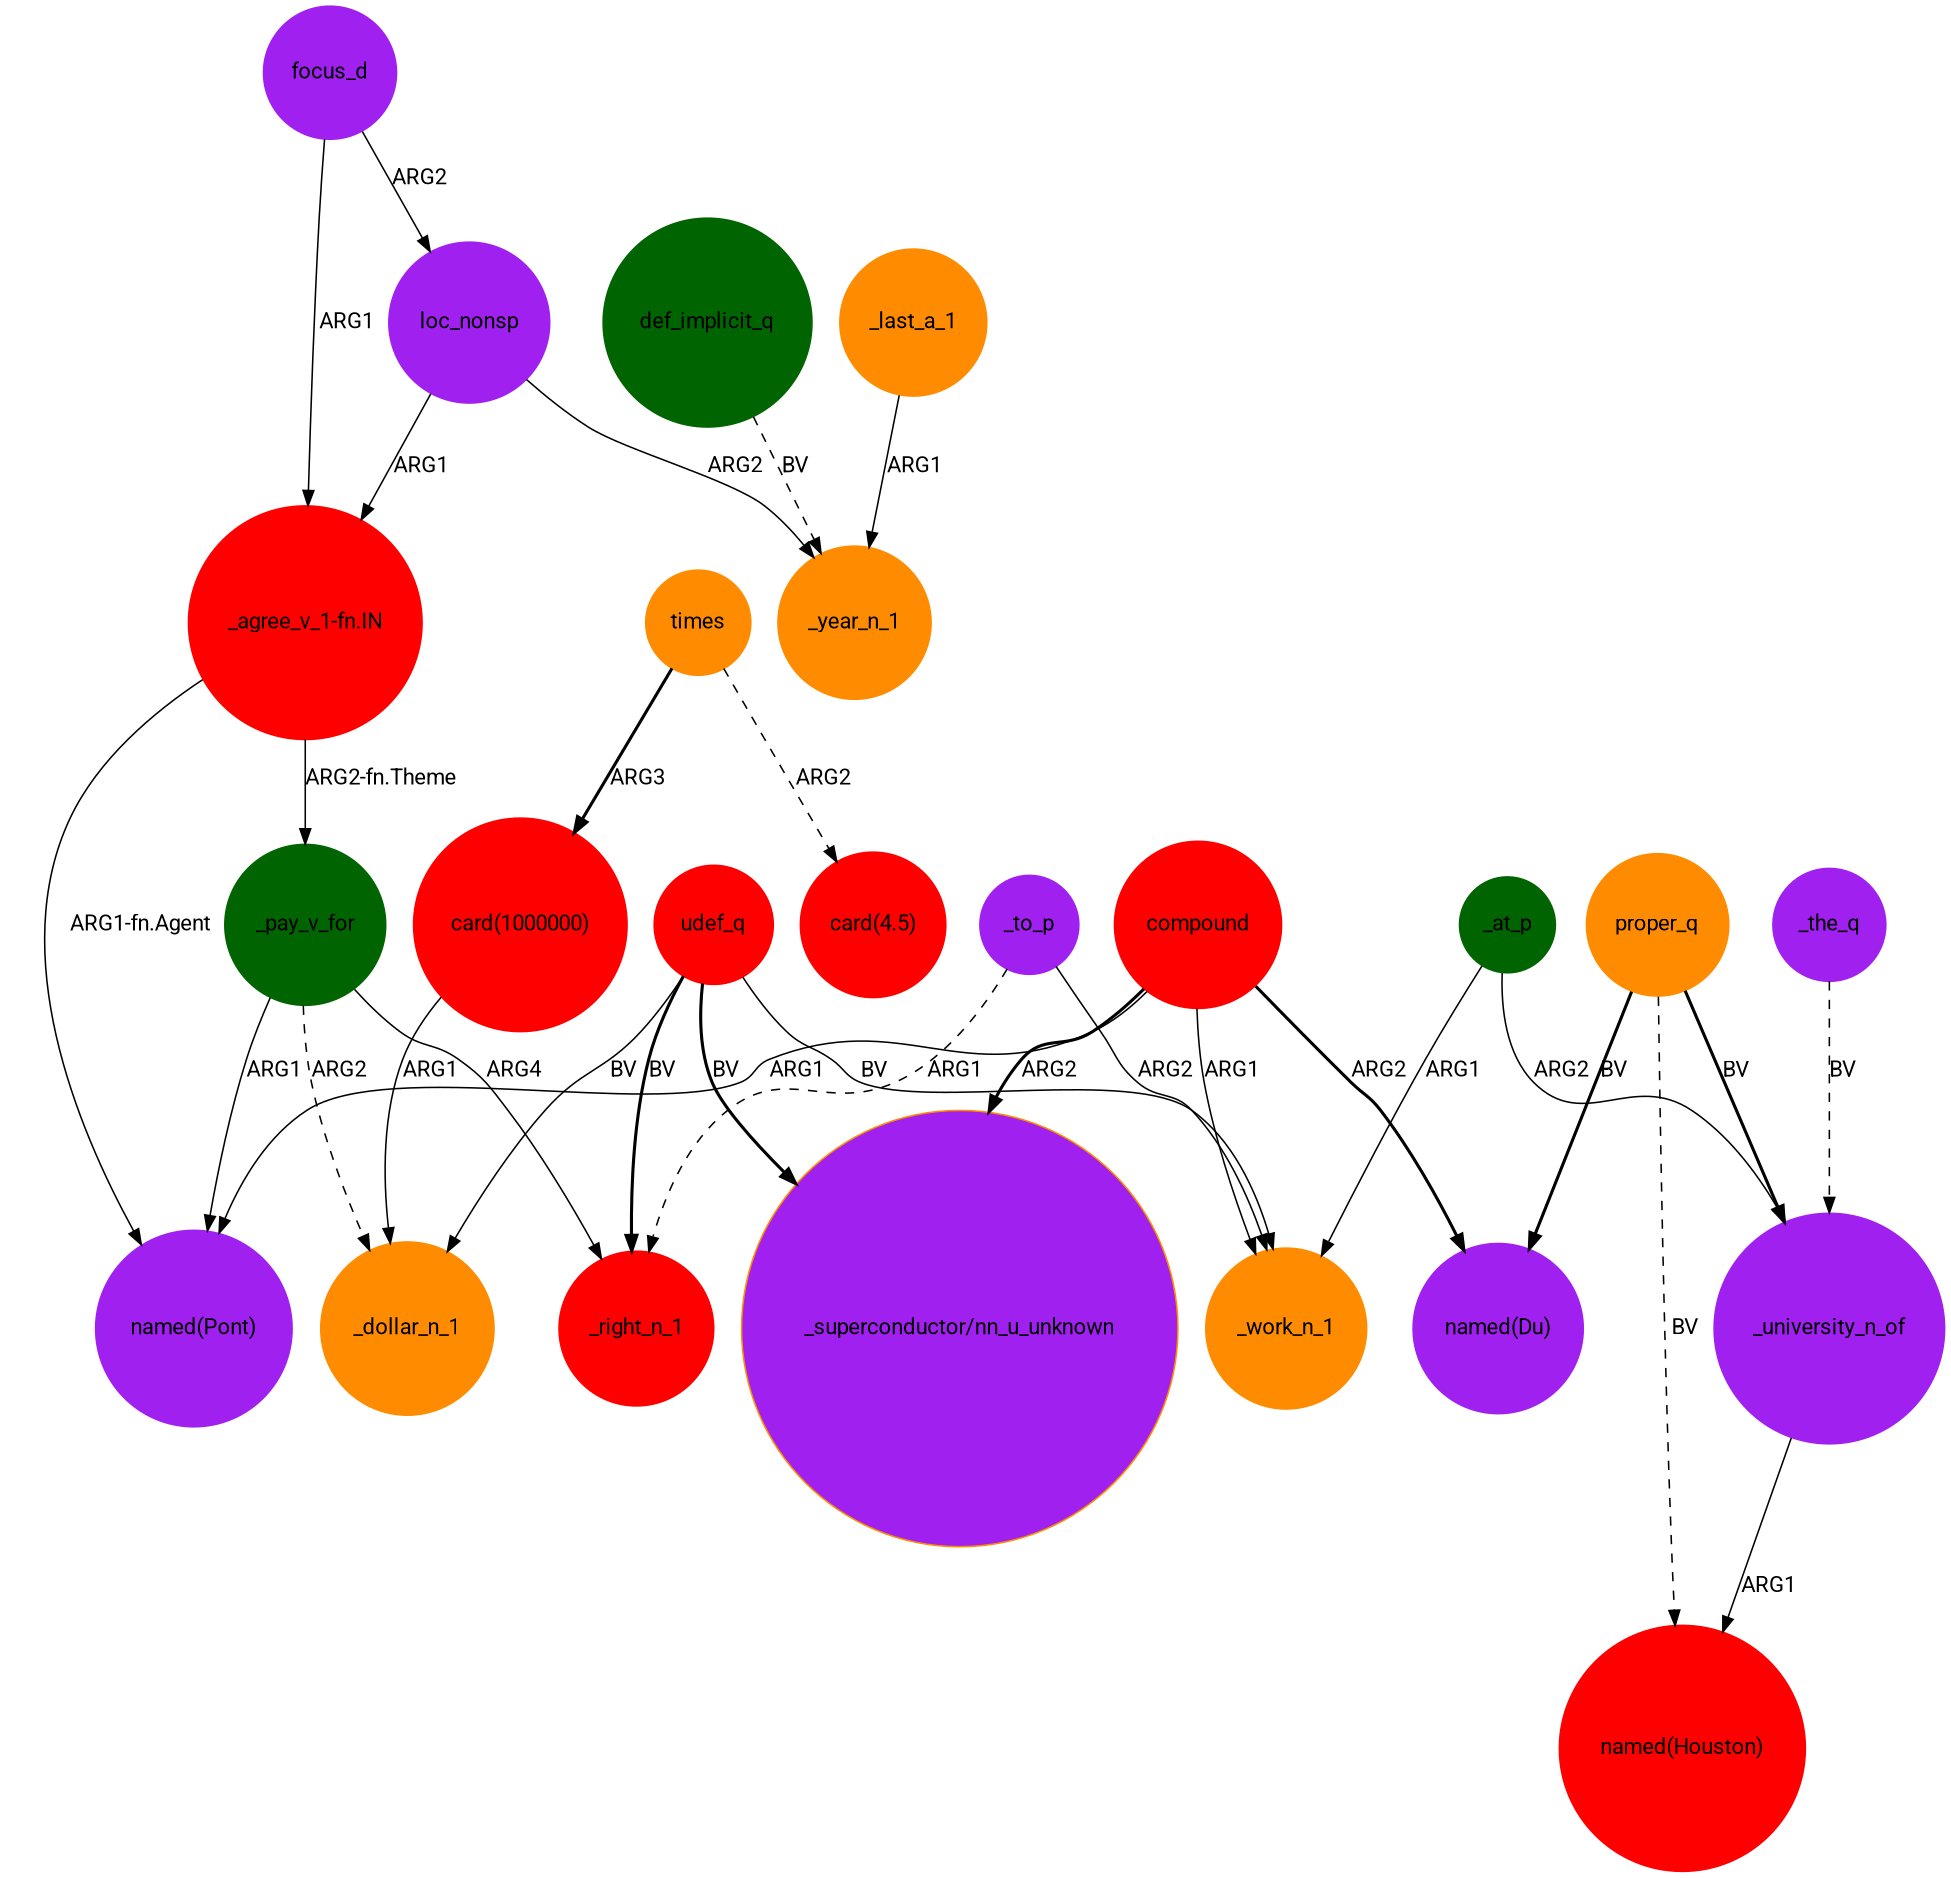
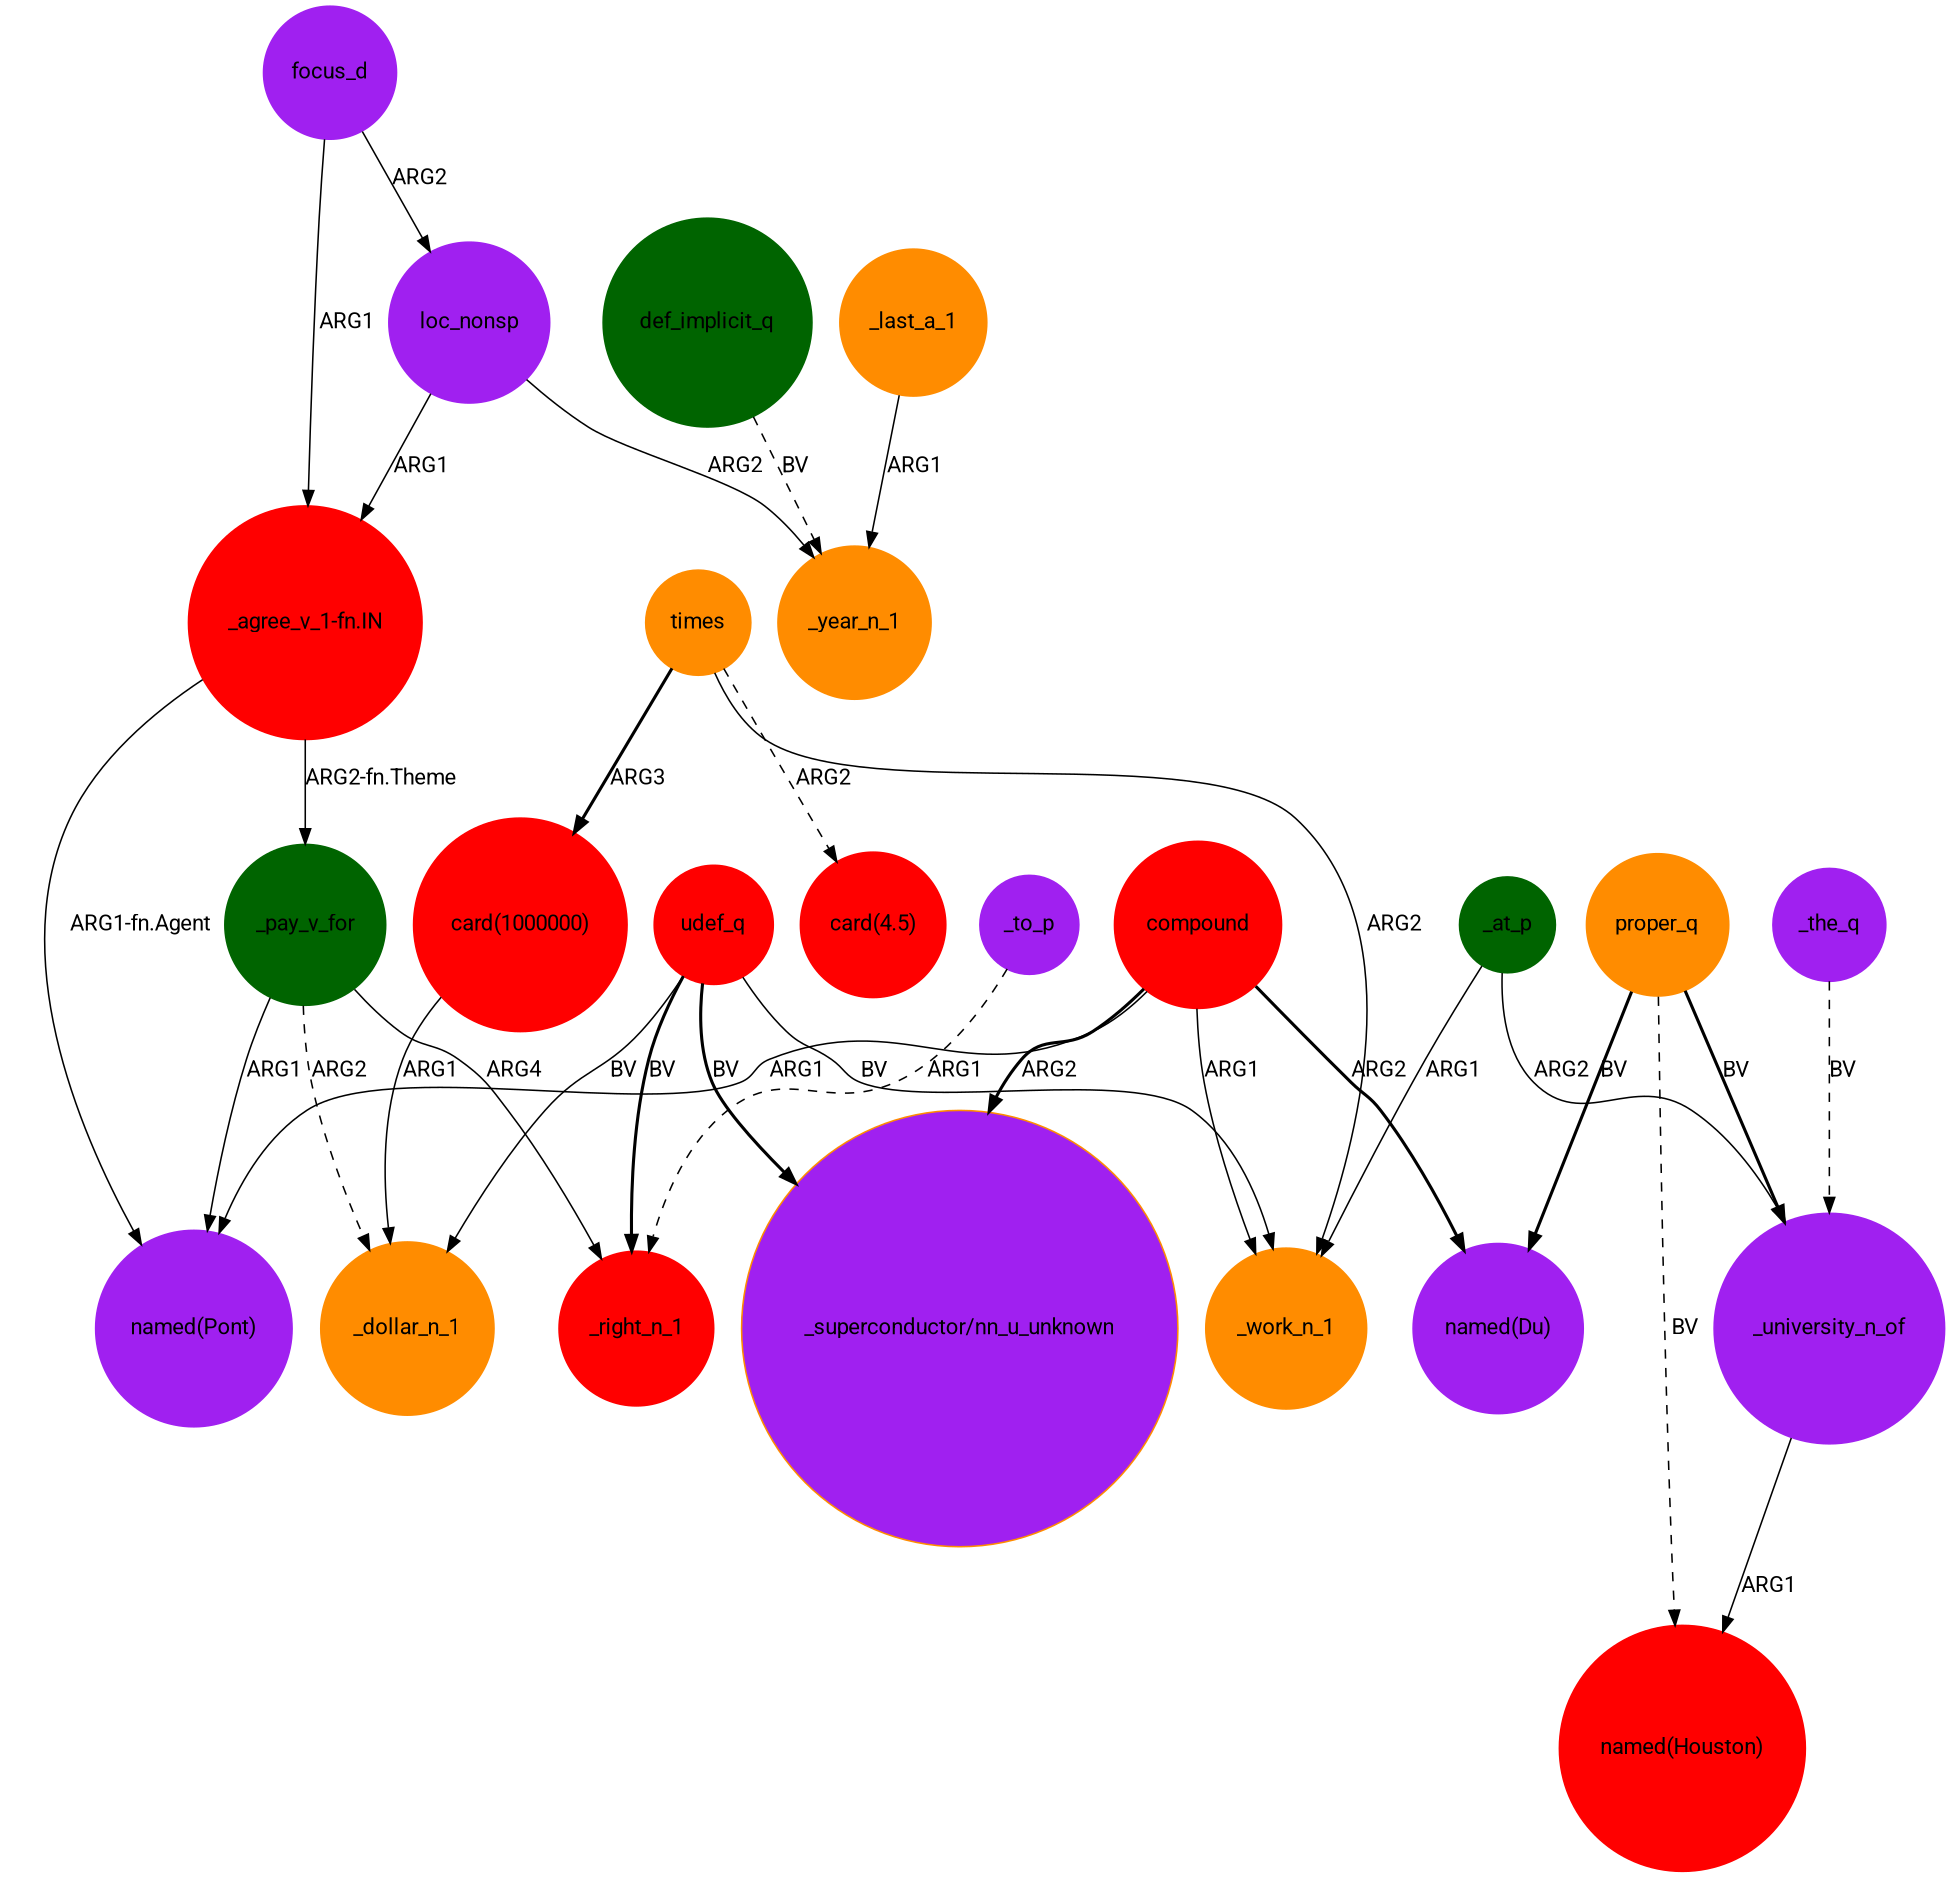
(1135, 1080) -> (1211, 786)
